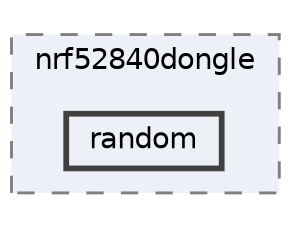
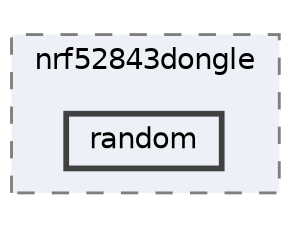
(145, 62) -> (145, 62)
